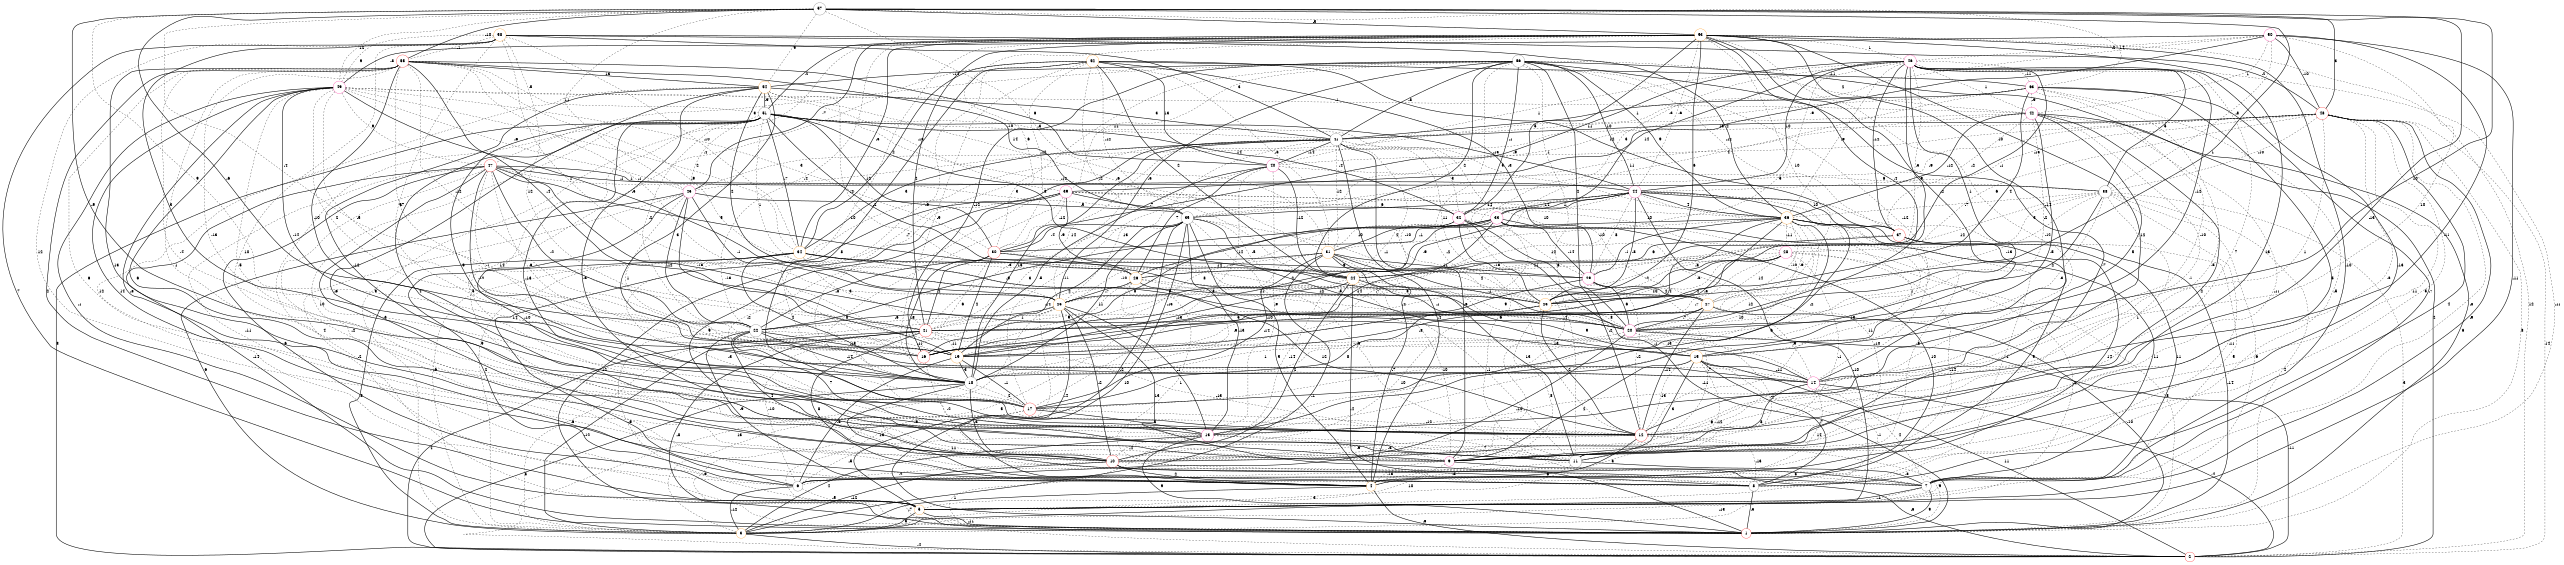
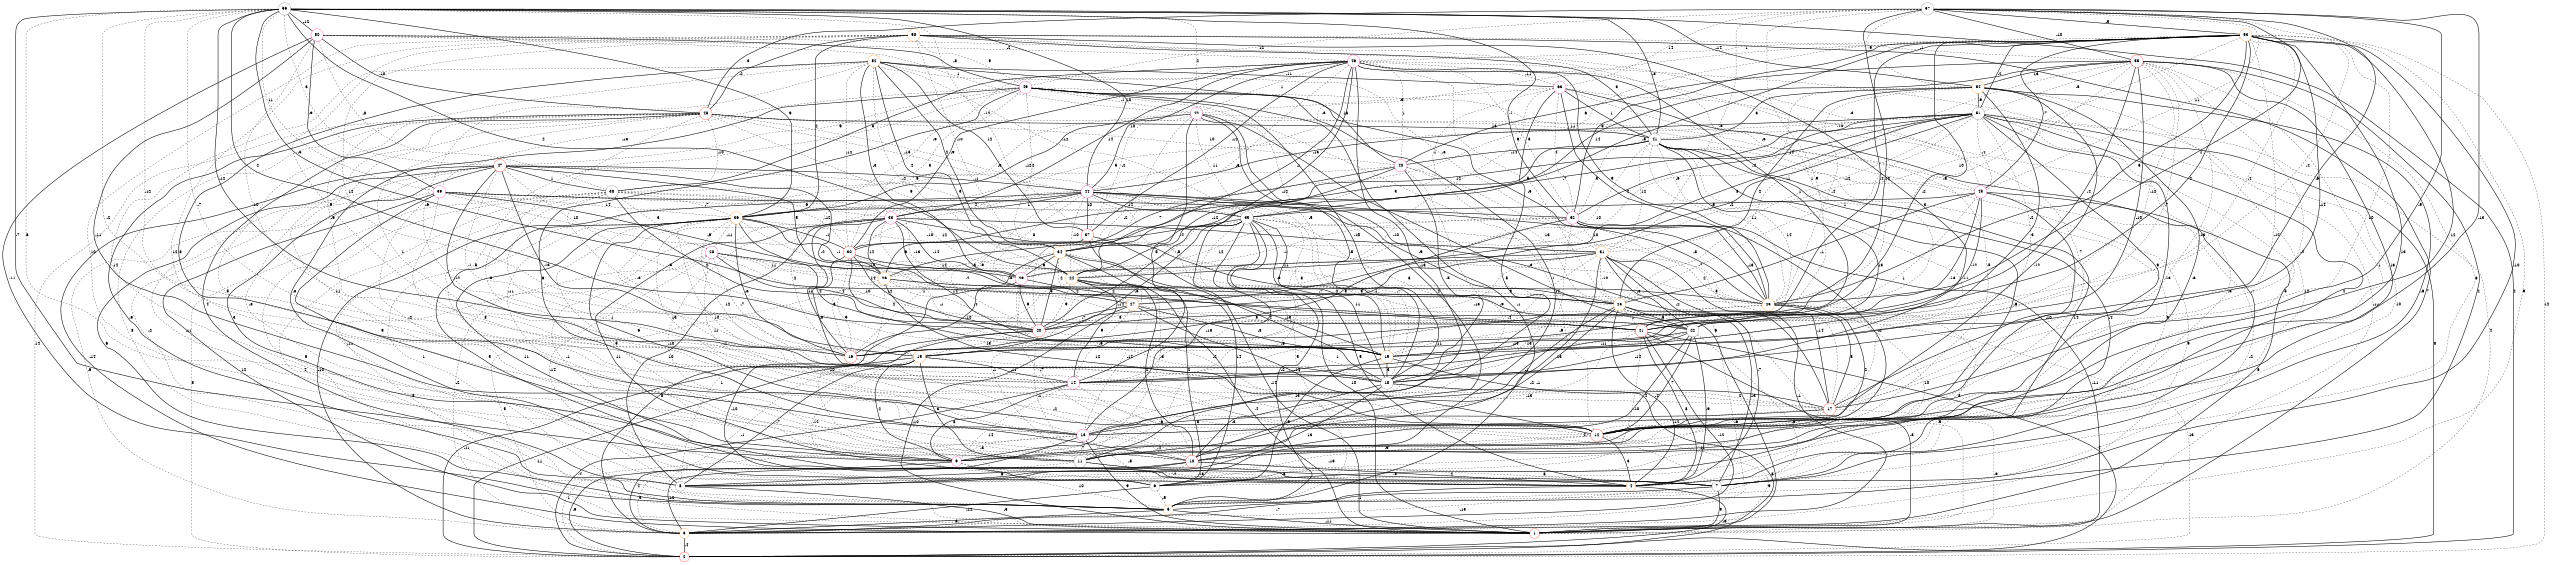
none -> (301, 22)
(525, 301) -> (860, 217)
(1630, 331) -> (1039, 331)
